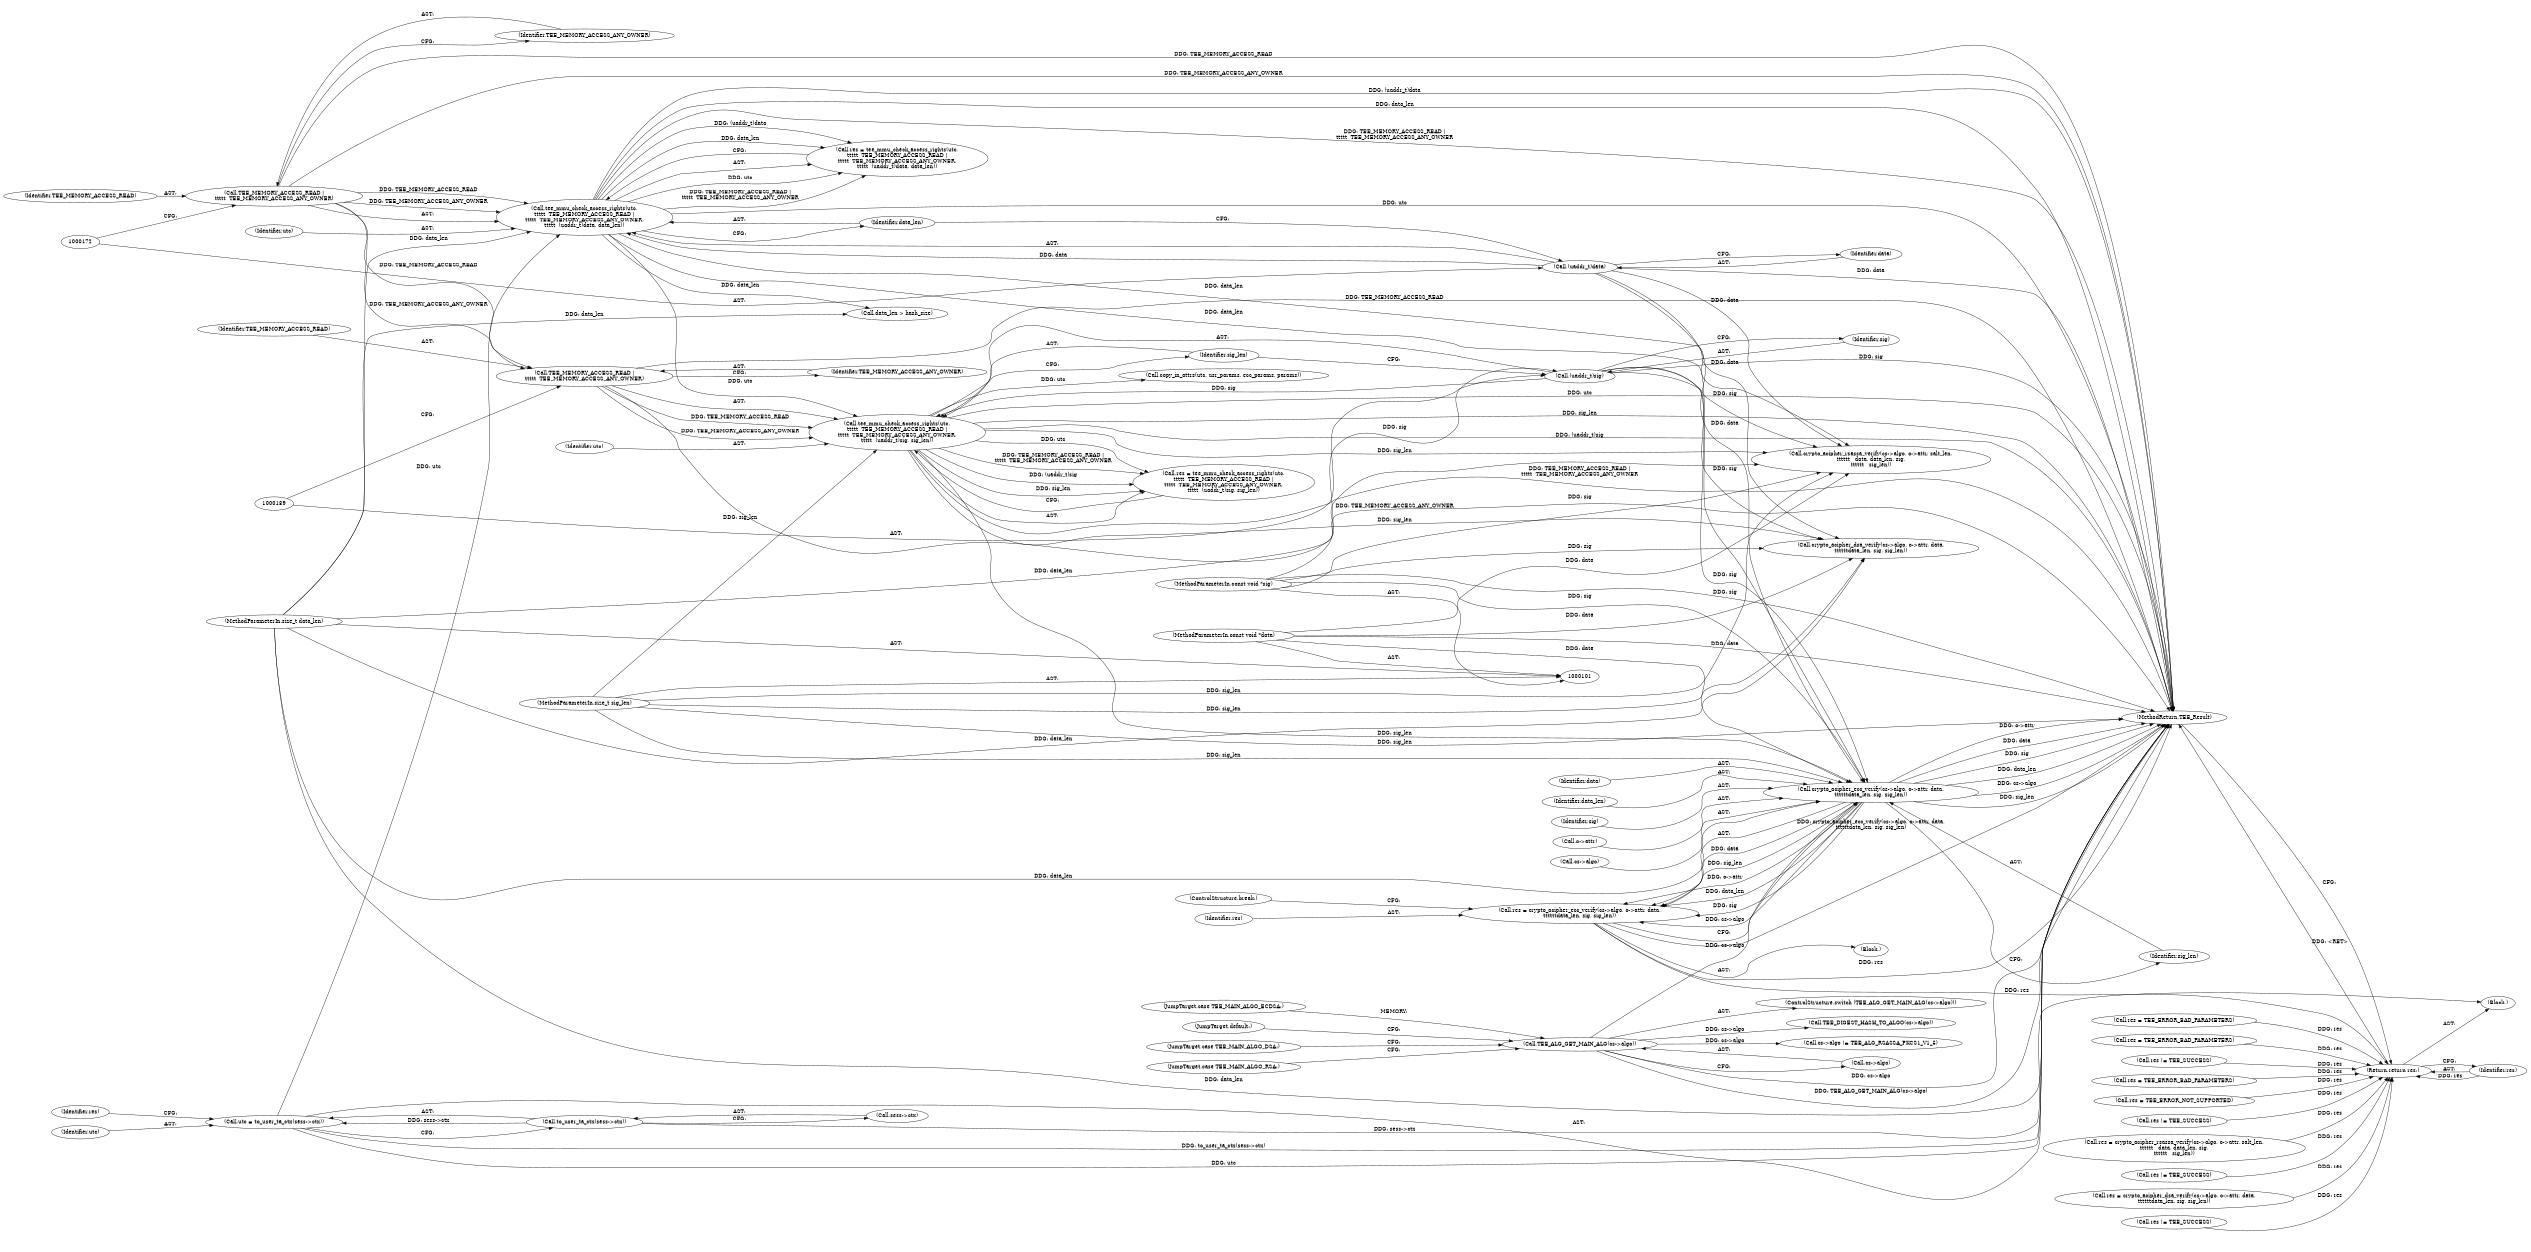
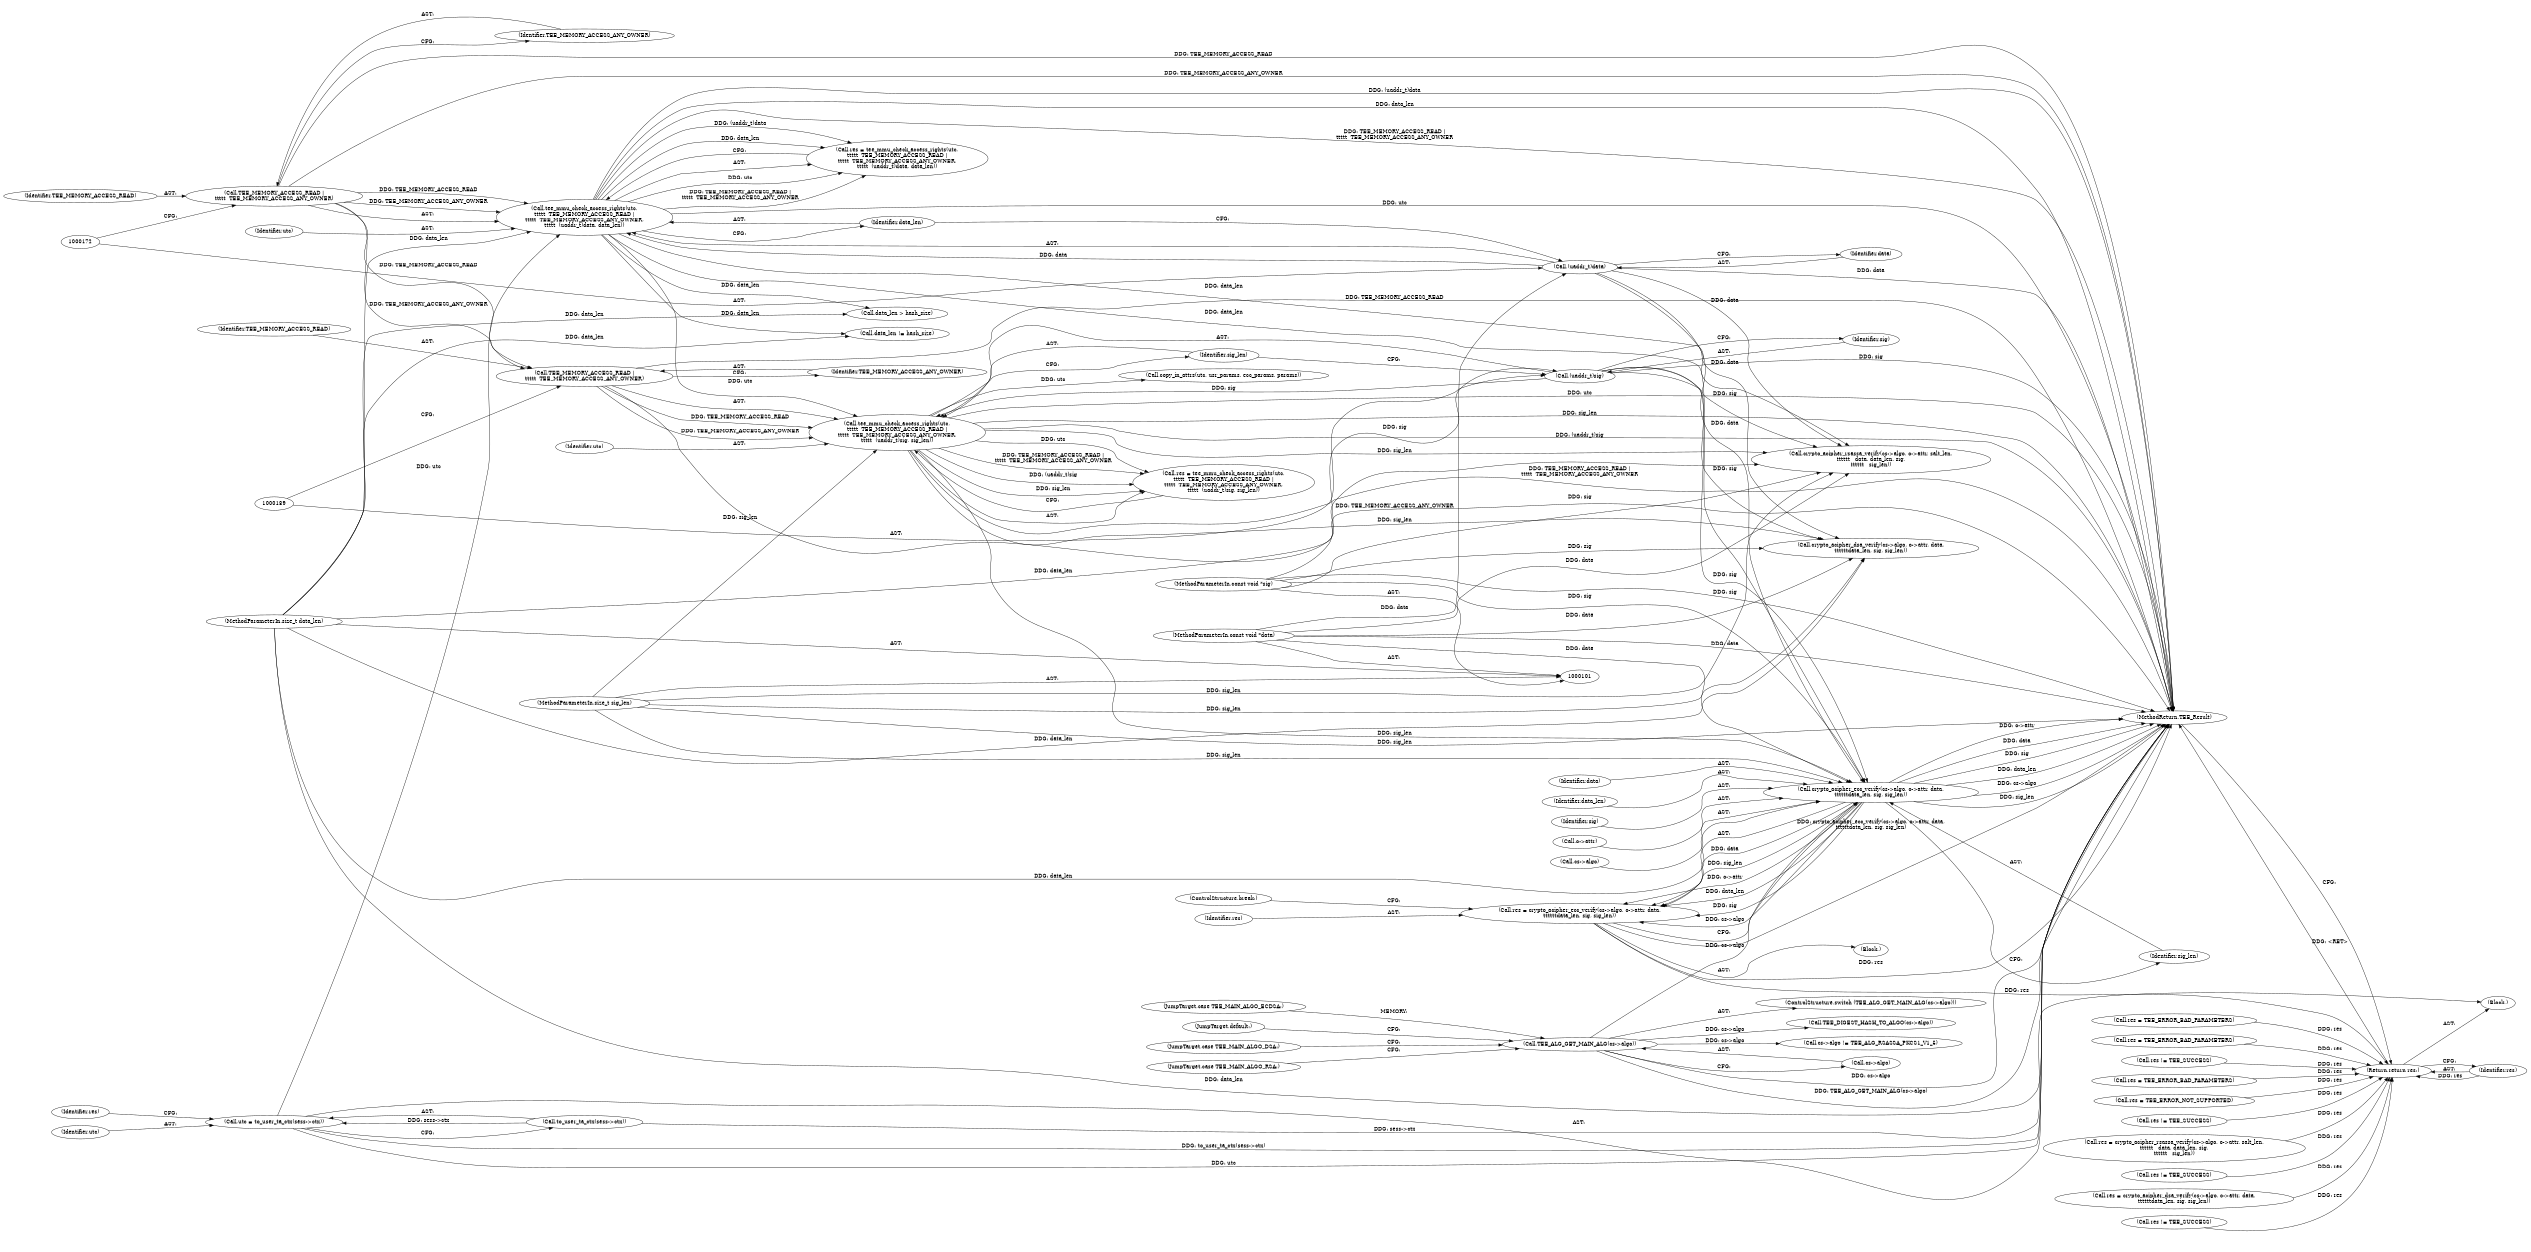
none -> (897, 334)
none -> (1459, 519)
(897, 1116) -> none
